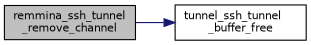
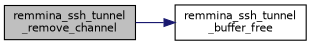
(241, 23) -> (241, 23)
